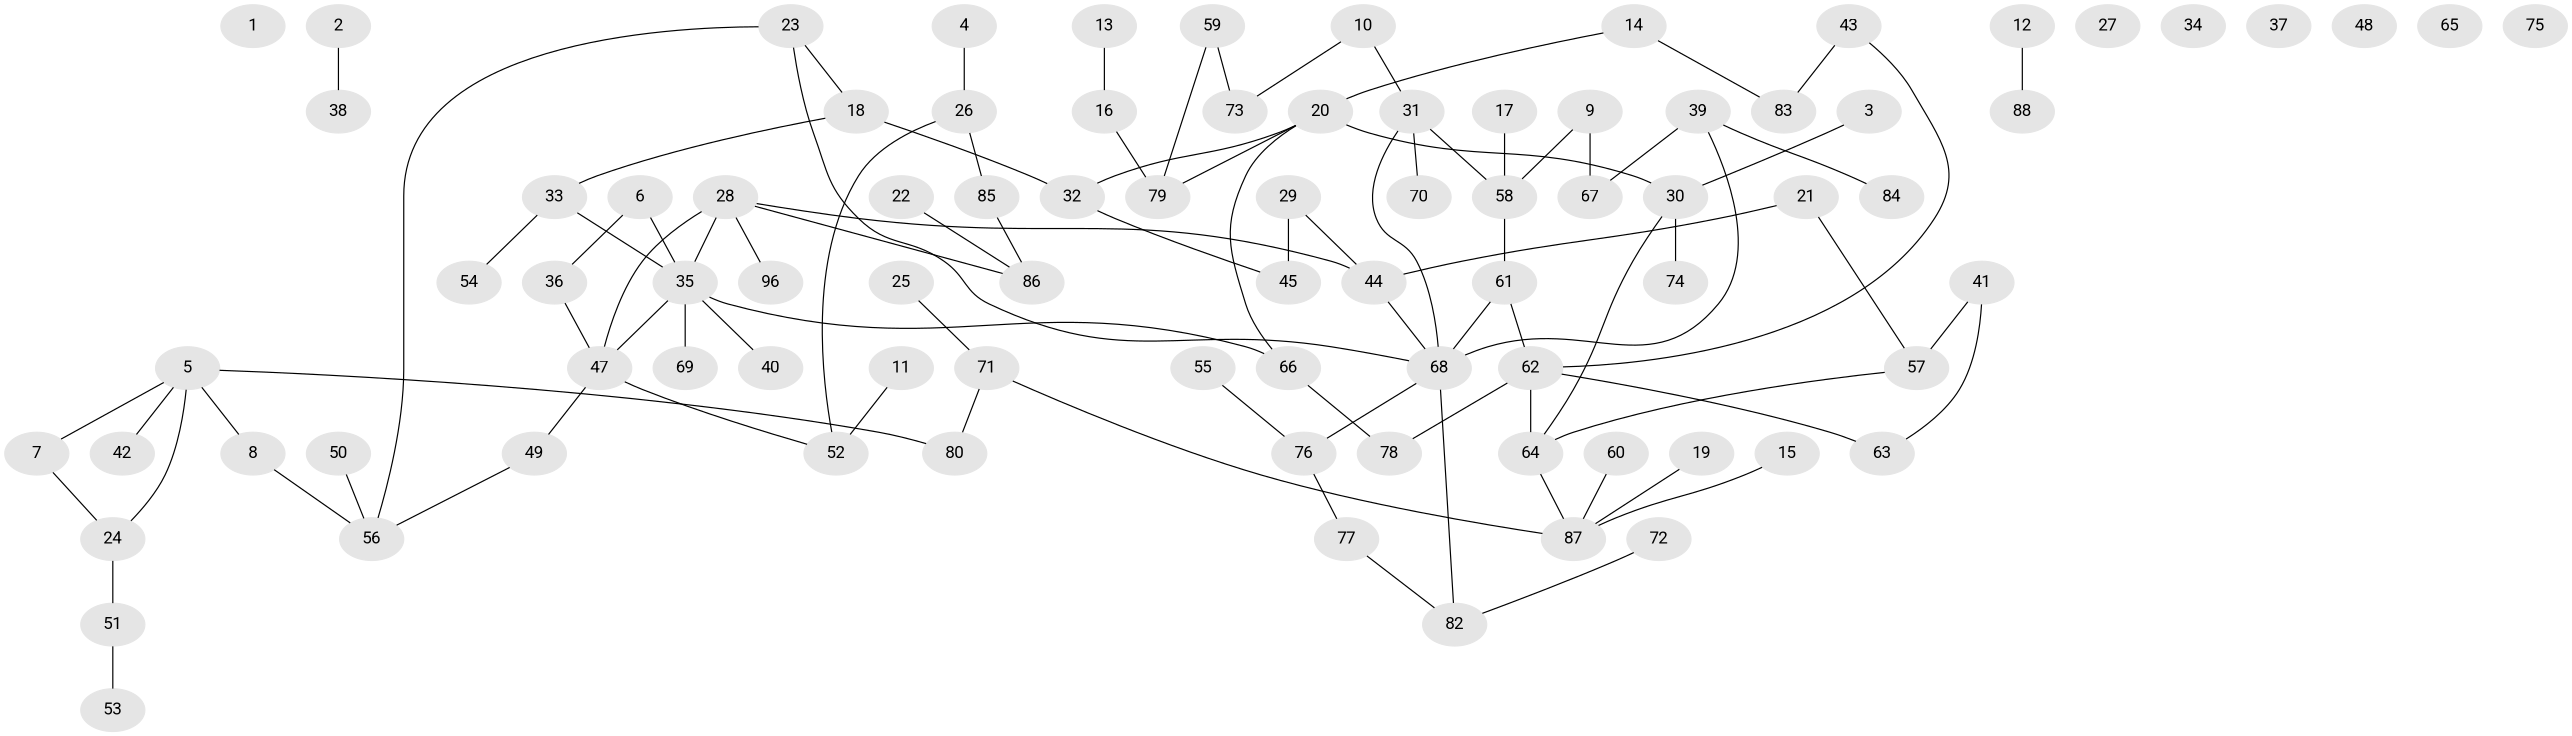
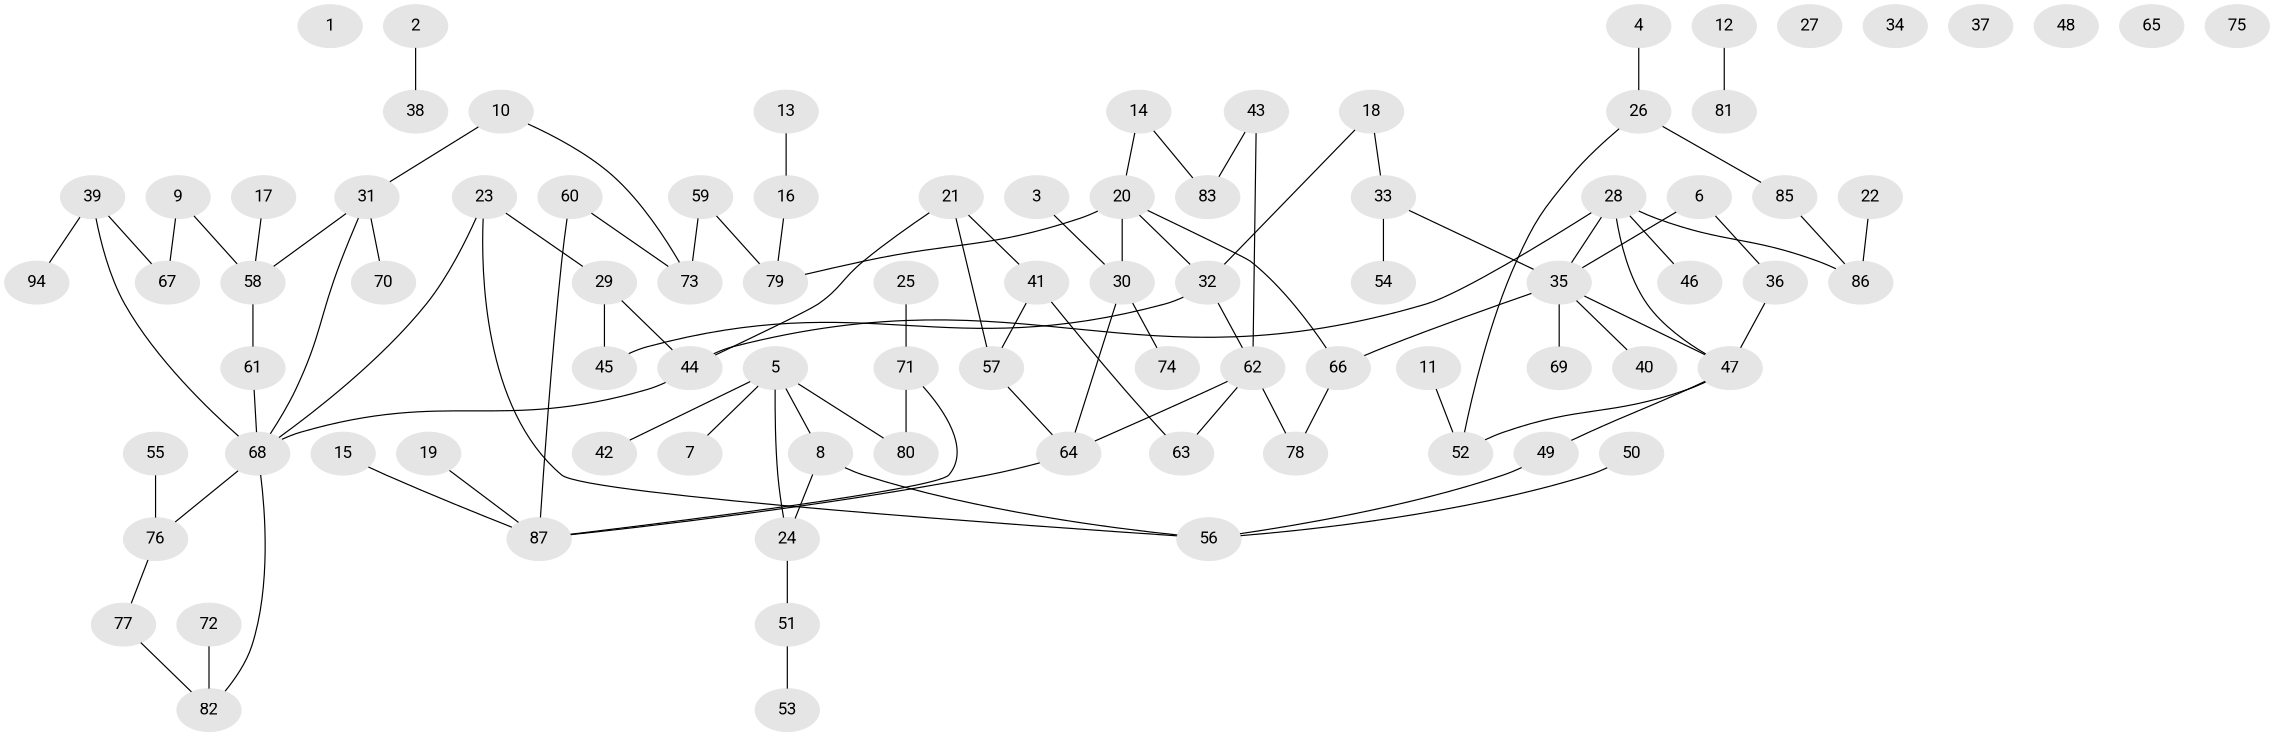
(824, 69) -> (544, 240)
(2022, 112) -> (1724, 112)
(1892, 197) -> (37, 283)
none -> (987, 234)
none -> (630, 240)
(771, 283) -> (1690, 283)
(1518, 325) -> (1230, 325)
(75, 496) -> (804, 496)
